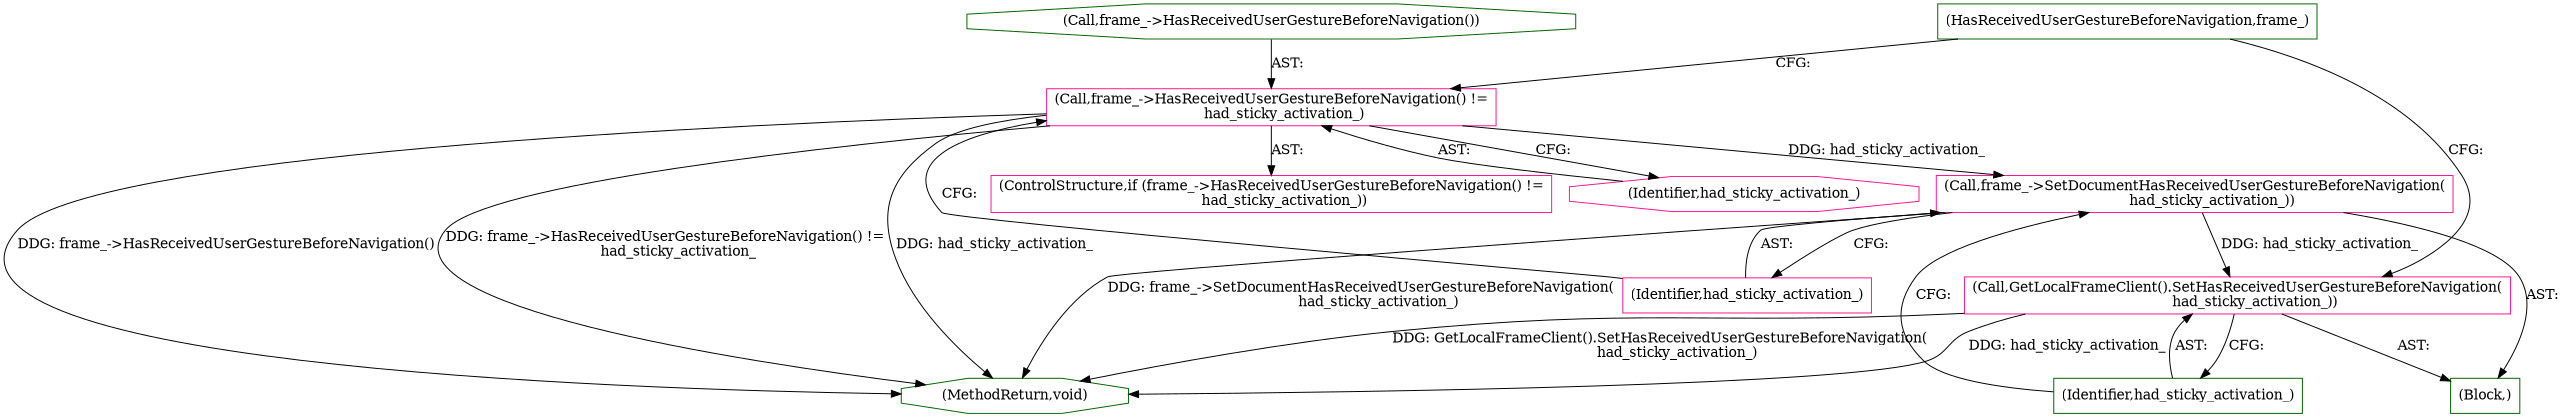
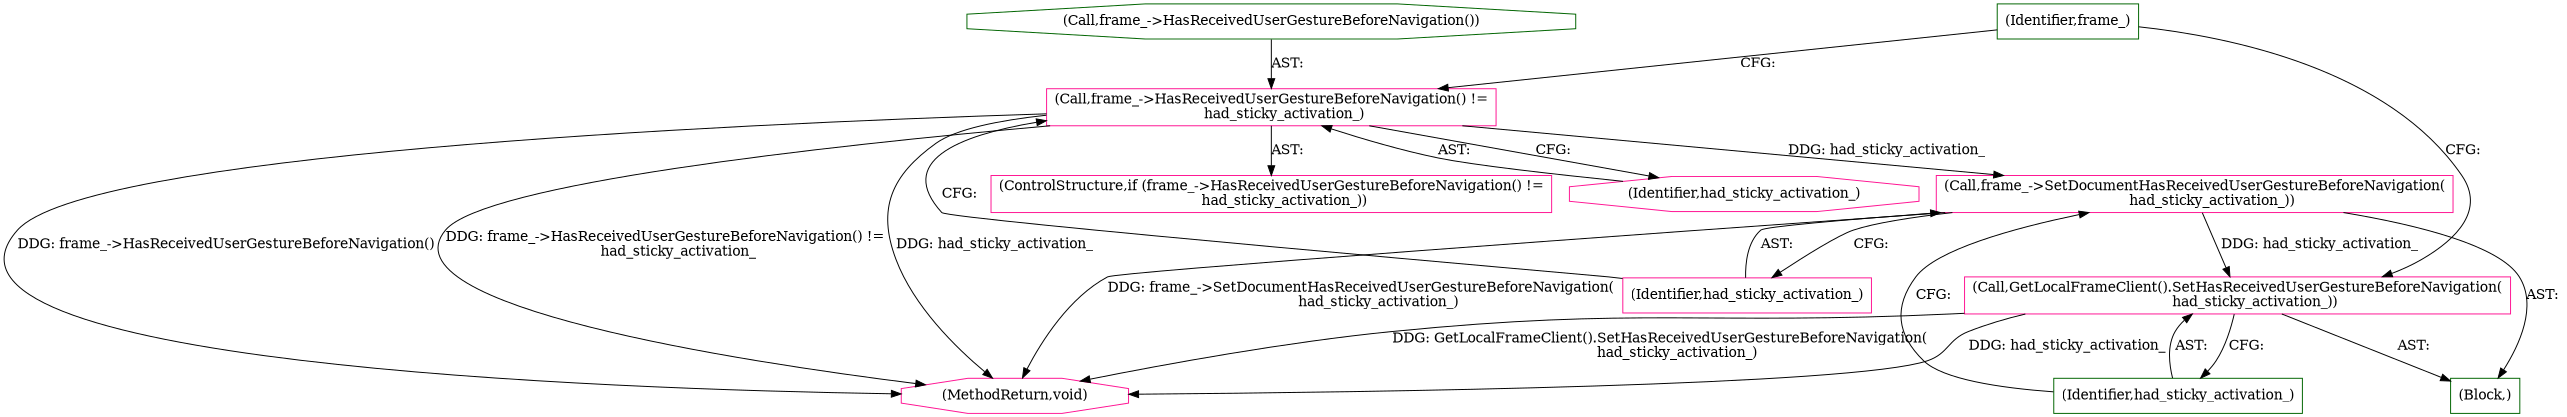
(2127, 21) -> (2068, 21)
(1015, 396) -> (1015, 396)
